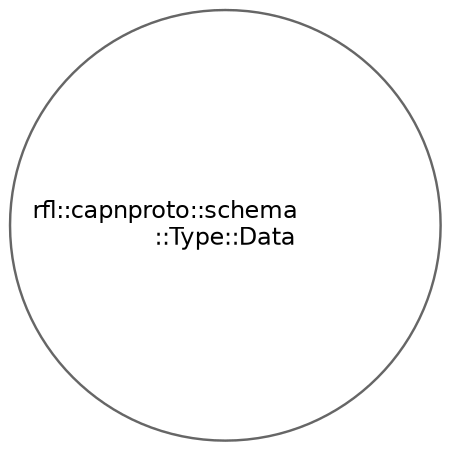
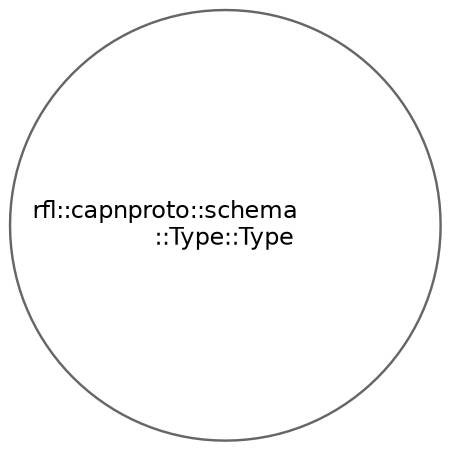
(225, 225) -> (225, 225)
